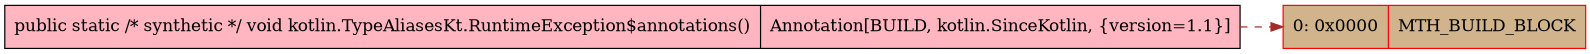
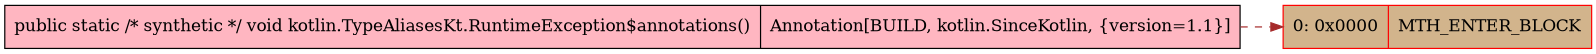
(1487, 26) -> (1490, 26)
